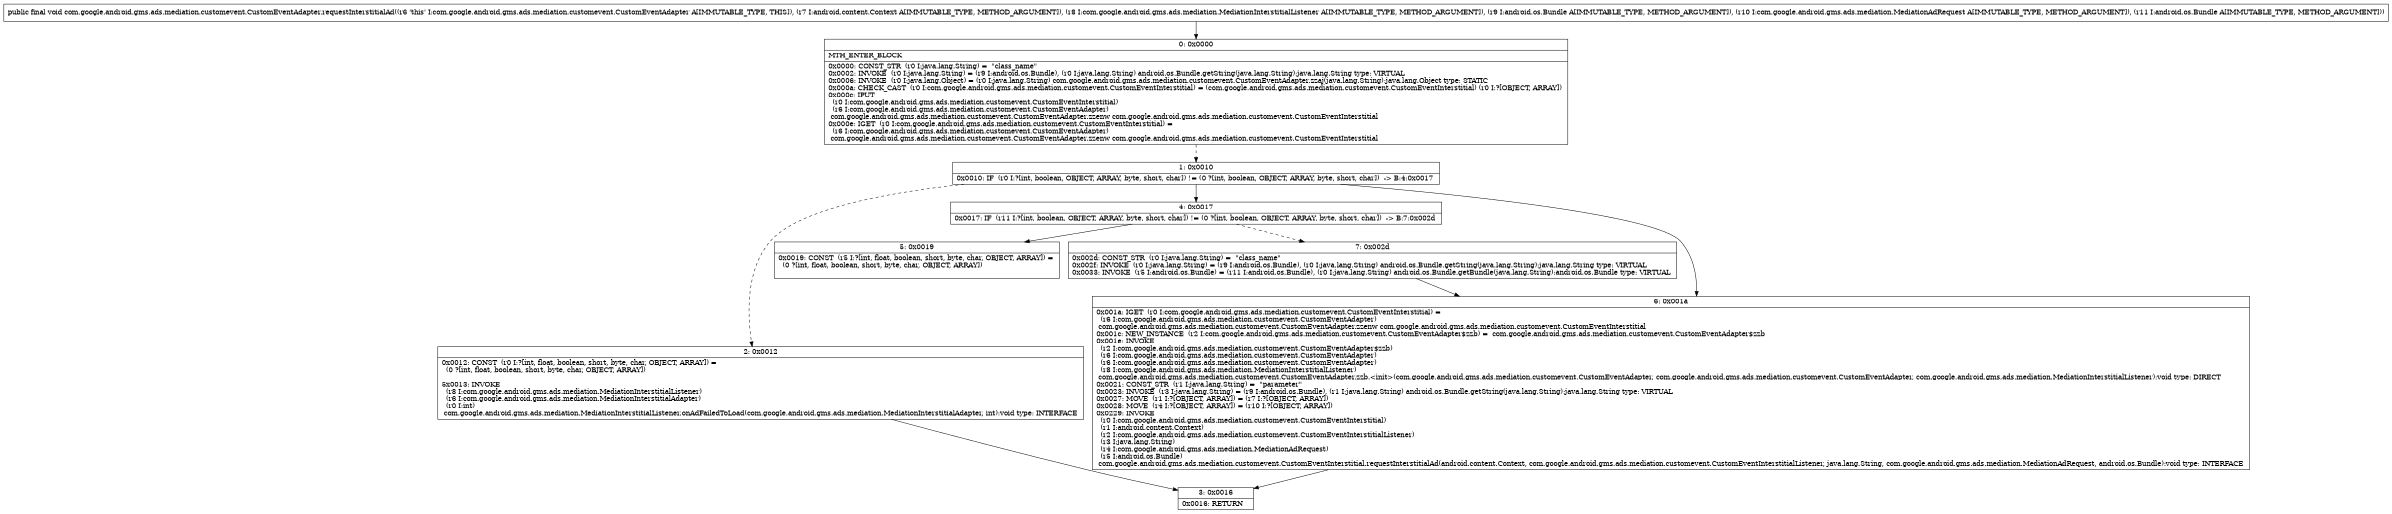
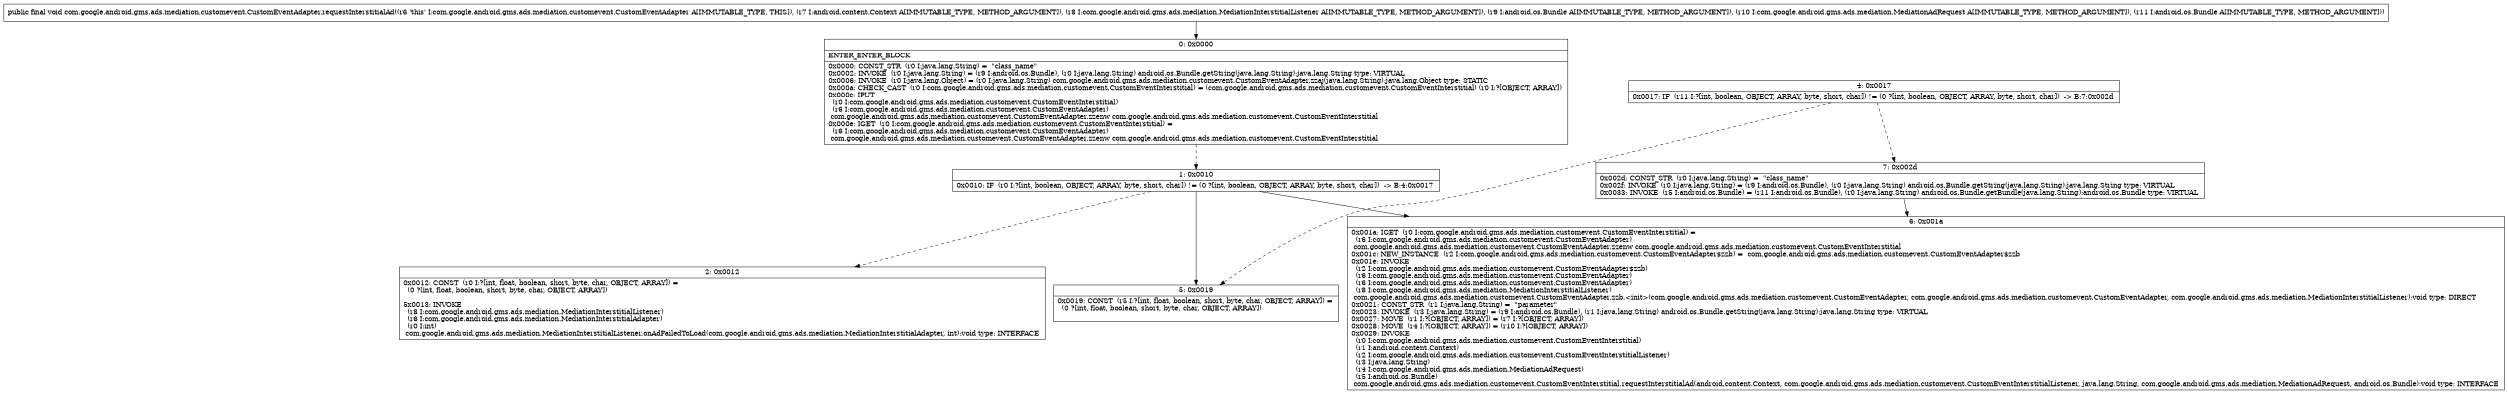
(865, 56) -> (869, 56)
(1196, 191) -> (1196, 236)
(1081, 233) -> (1522, 180)
(1128, 414) -> (1383, 334)
(1216, 499) -> none
